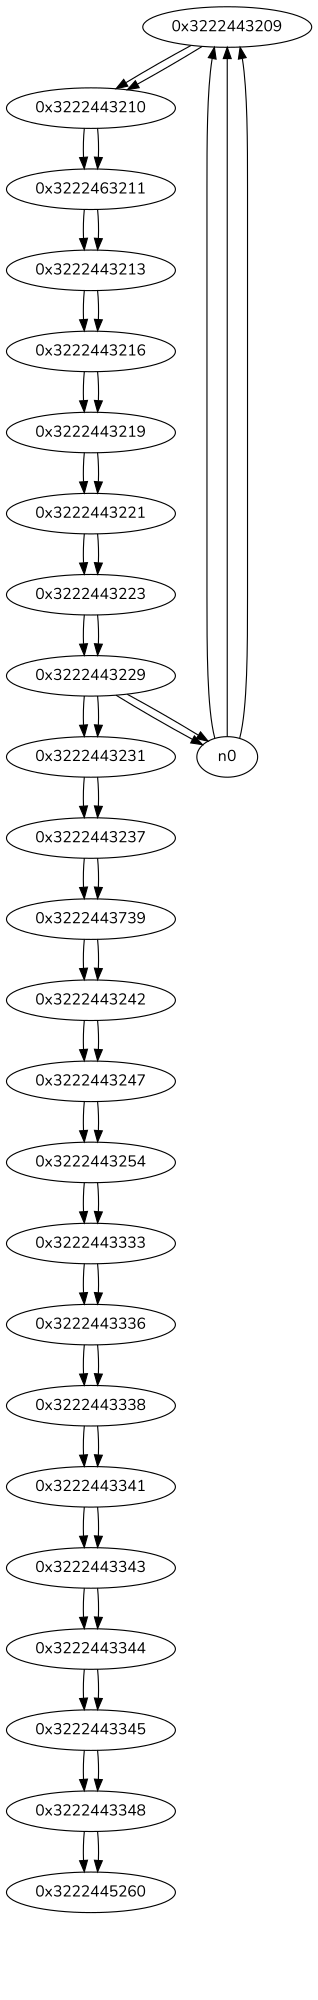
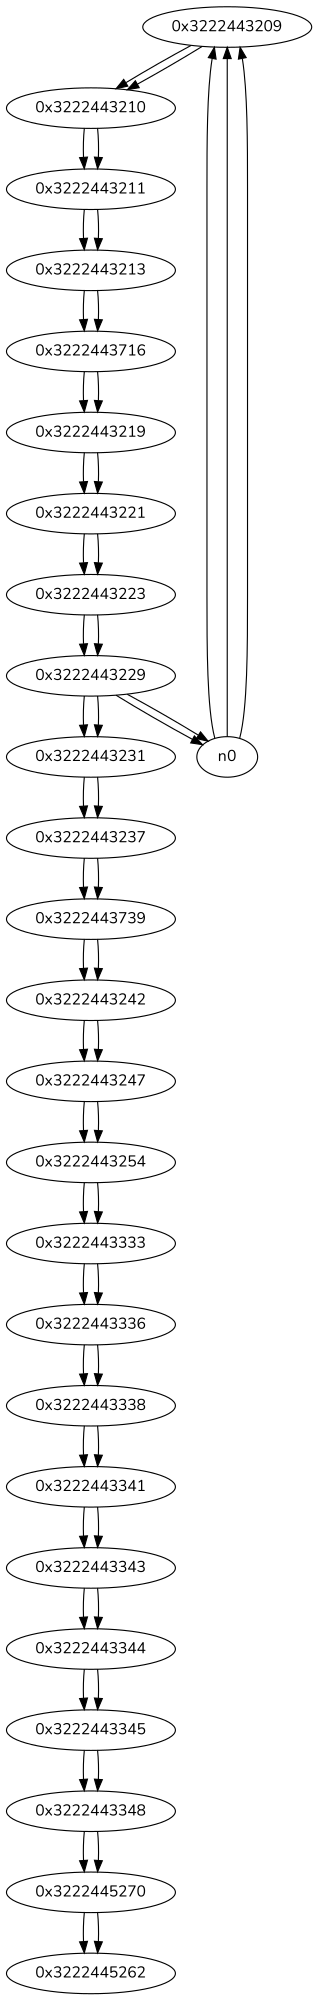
(91, 189) -> (91, 189)
(91, 351) -> (91, 351)
(91, 1892) -> (91, 1892)
none -> (91, 1973)
